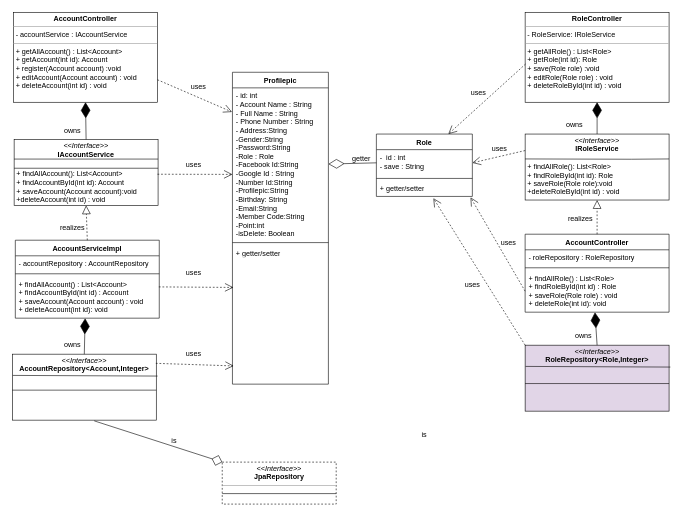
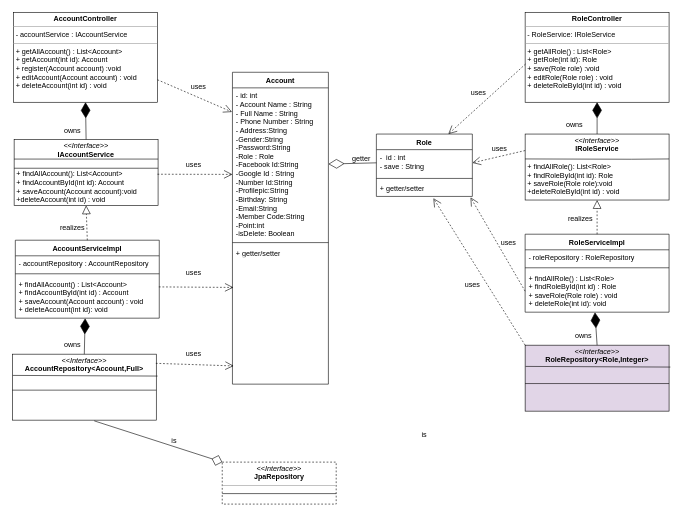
(281, 81) -> (281, 81)
(597, 243) -> (597, 243)
(79, 363) -> (71, 363)
